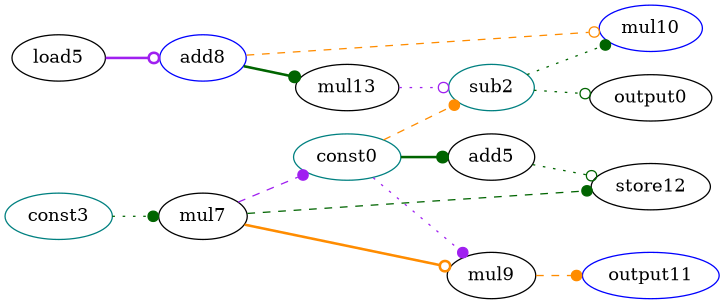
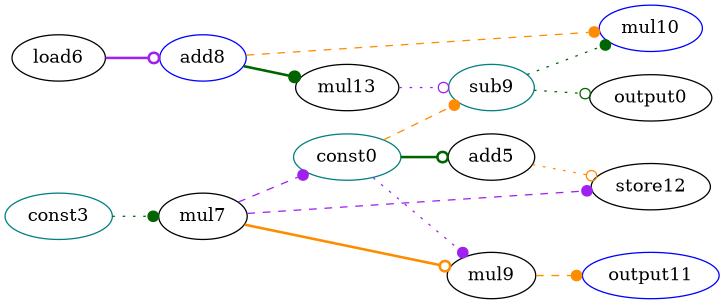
(418, 44) -> (418, 44)
(59, 58) -> (59, 58)
(491, 88) -> (491, 88)
(419, 157) -> (419, 157)
(559, 170) -> (559, 170)
(423, 202) -> (423, 202)
